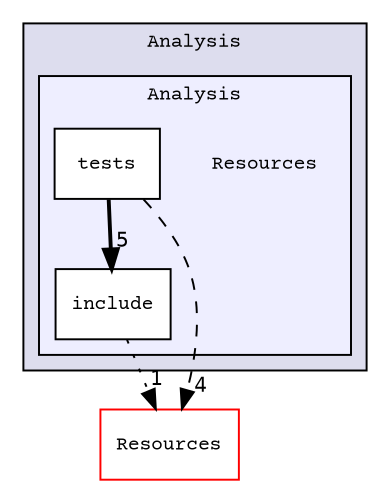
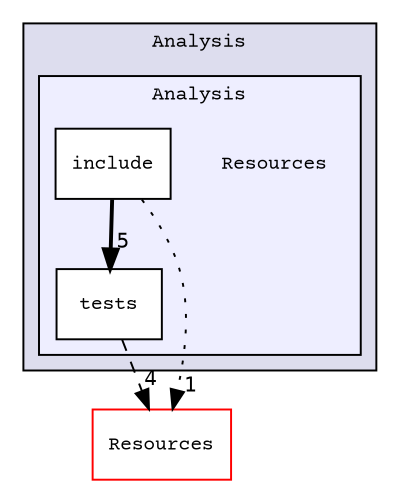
(110, 224) -> (111, 224)
